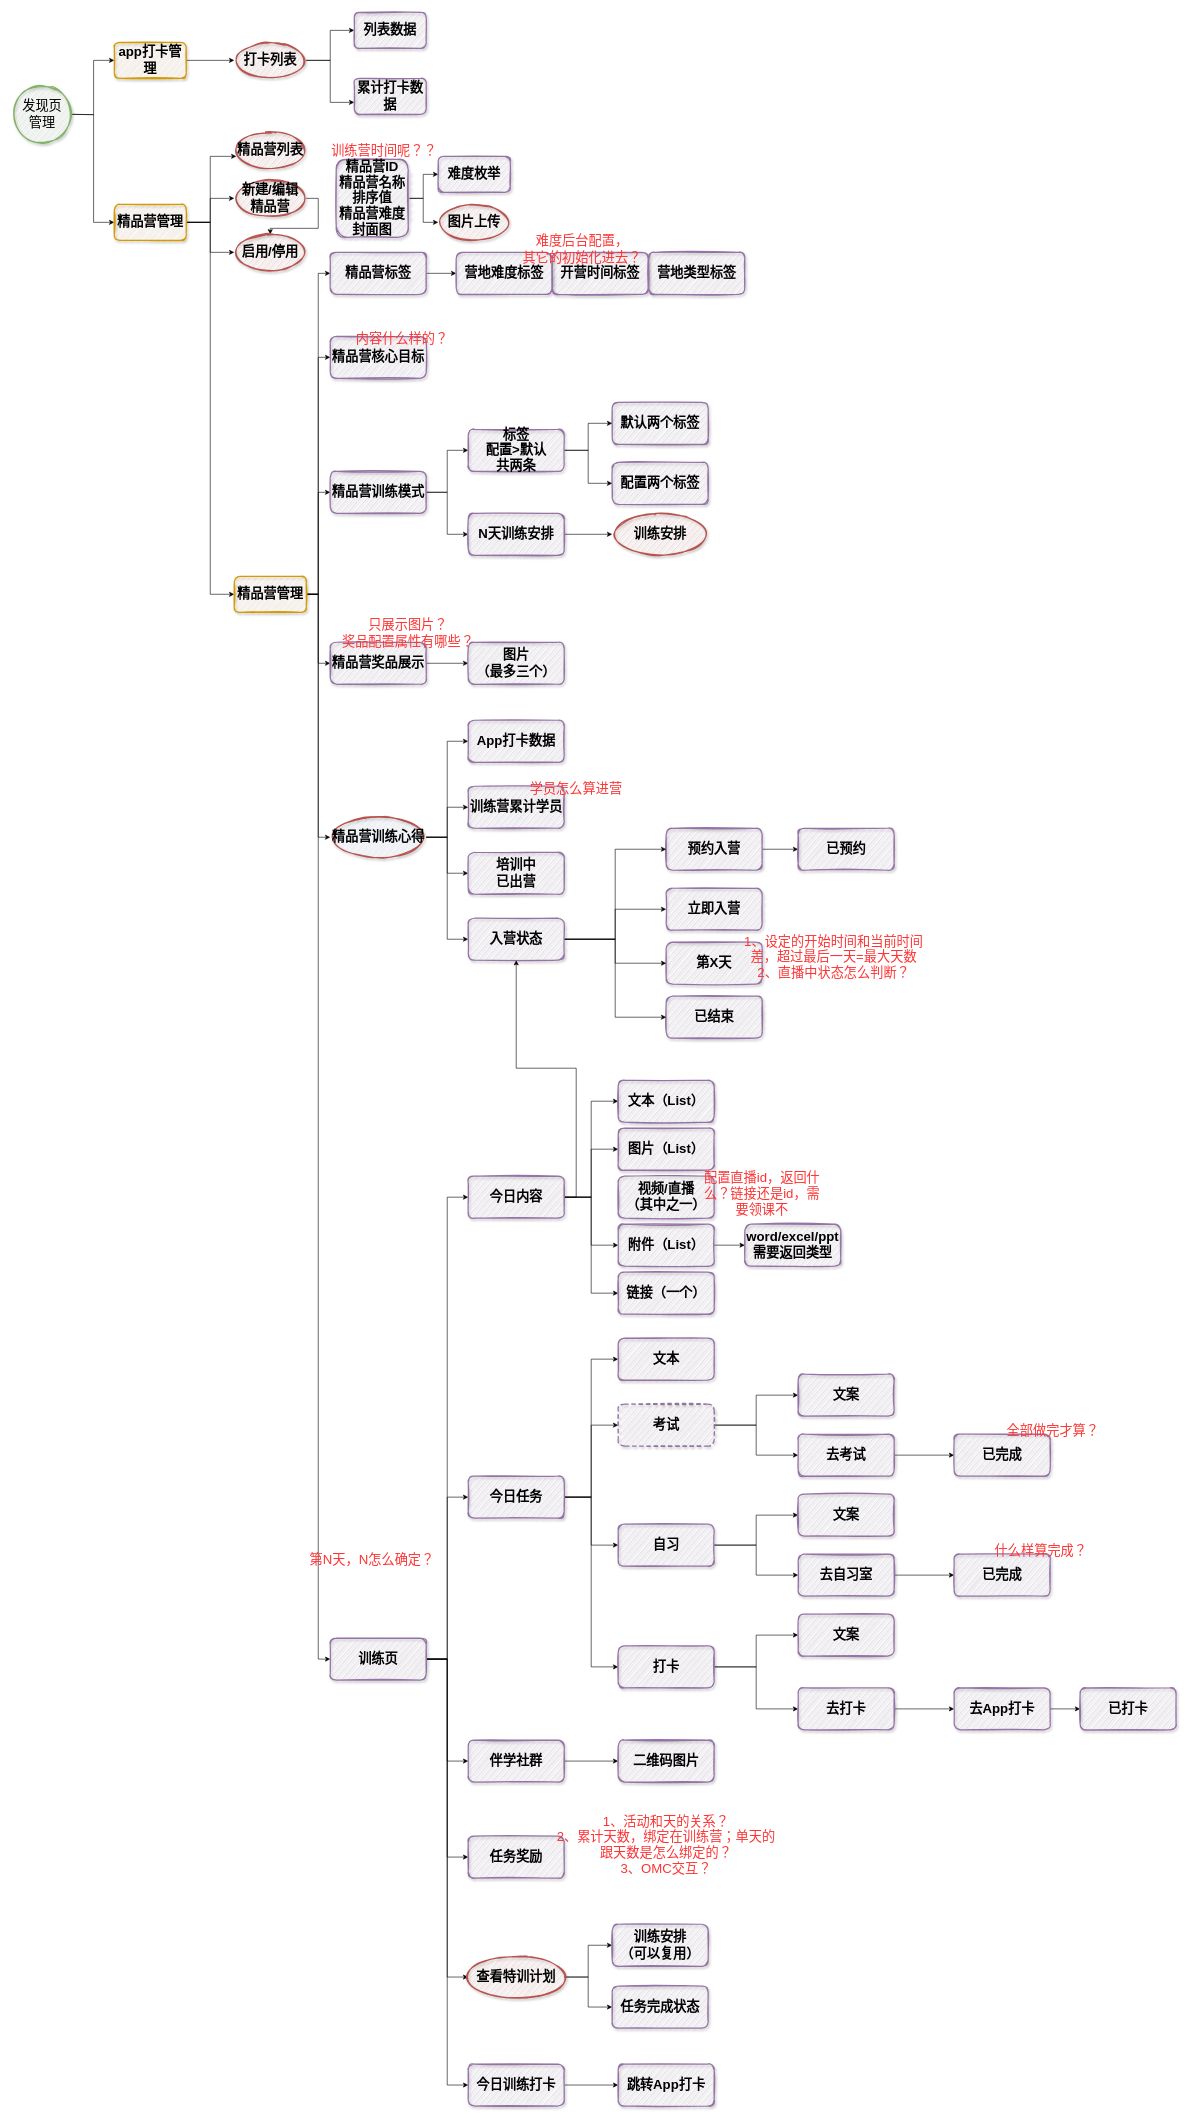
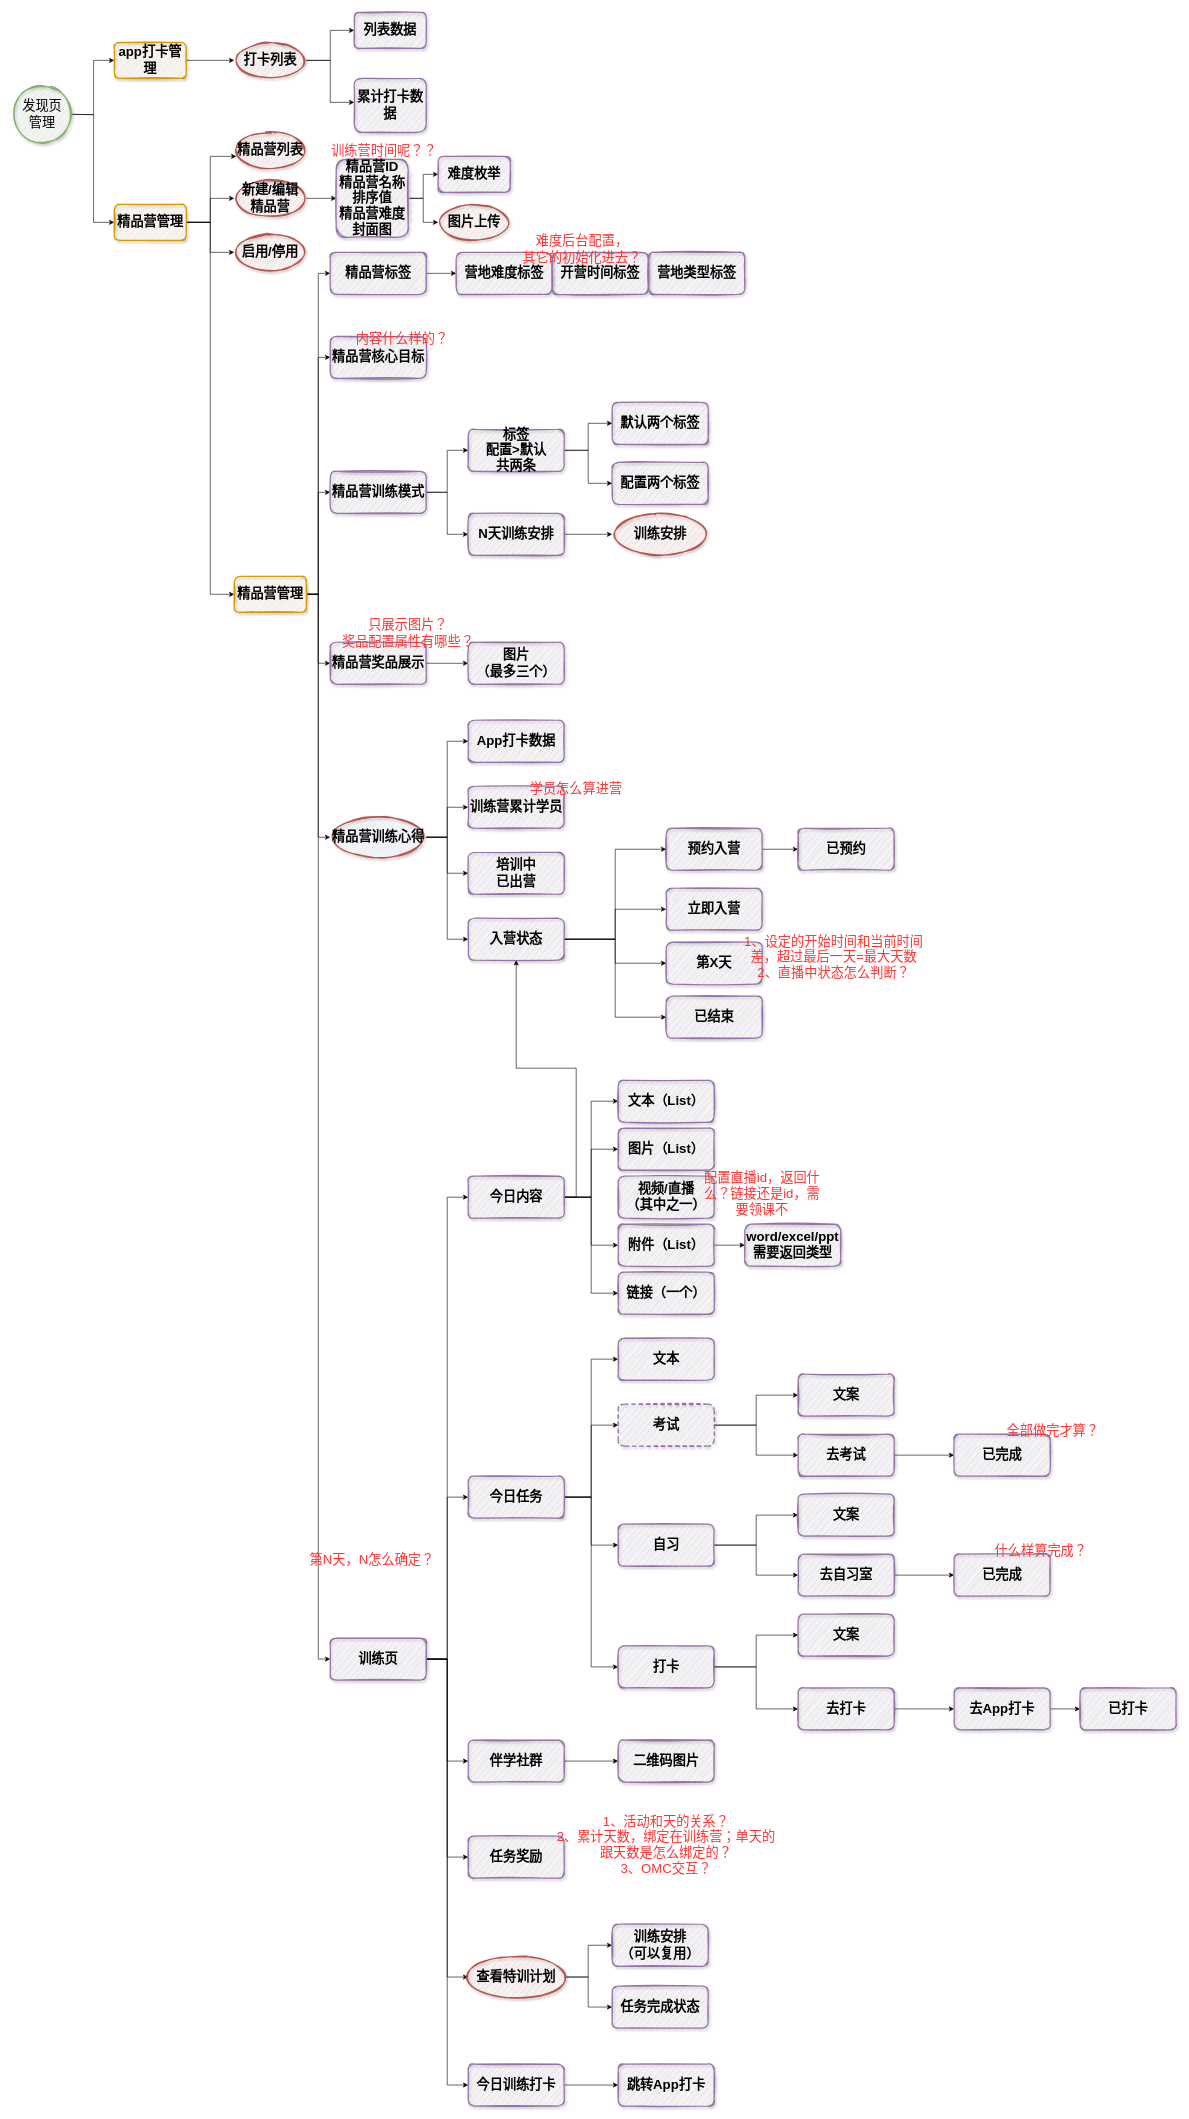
(390, 96) -> (390, 105)
(271, 228) -> (324, 198)
